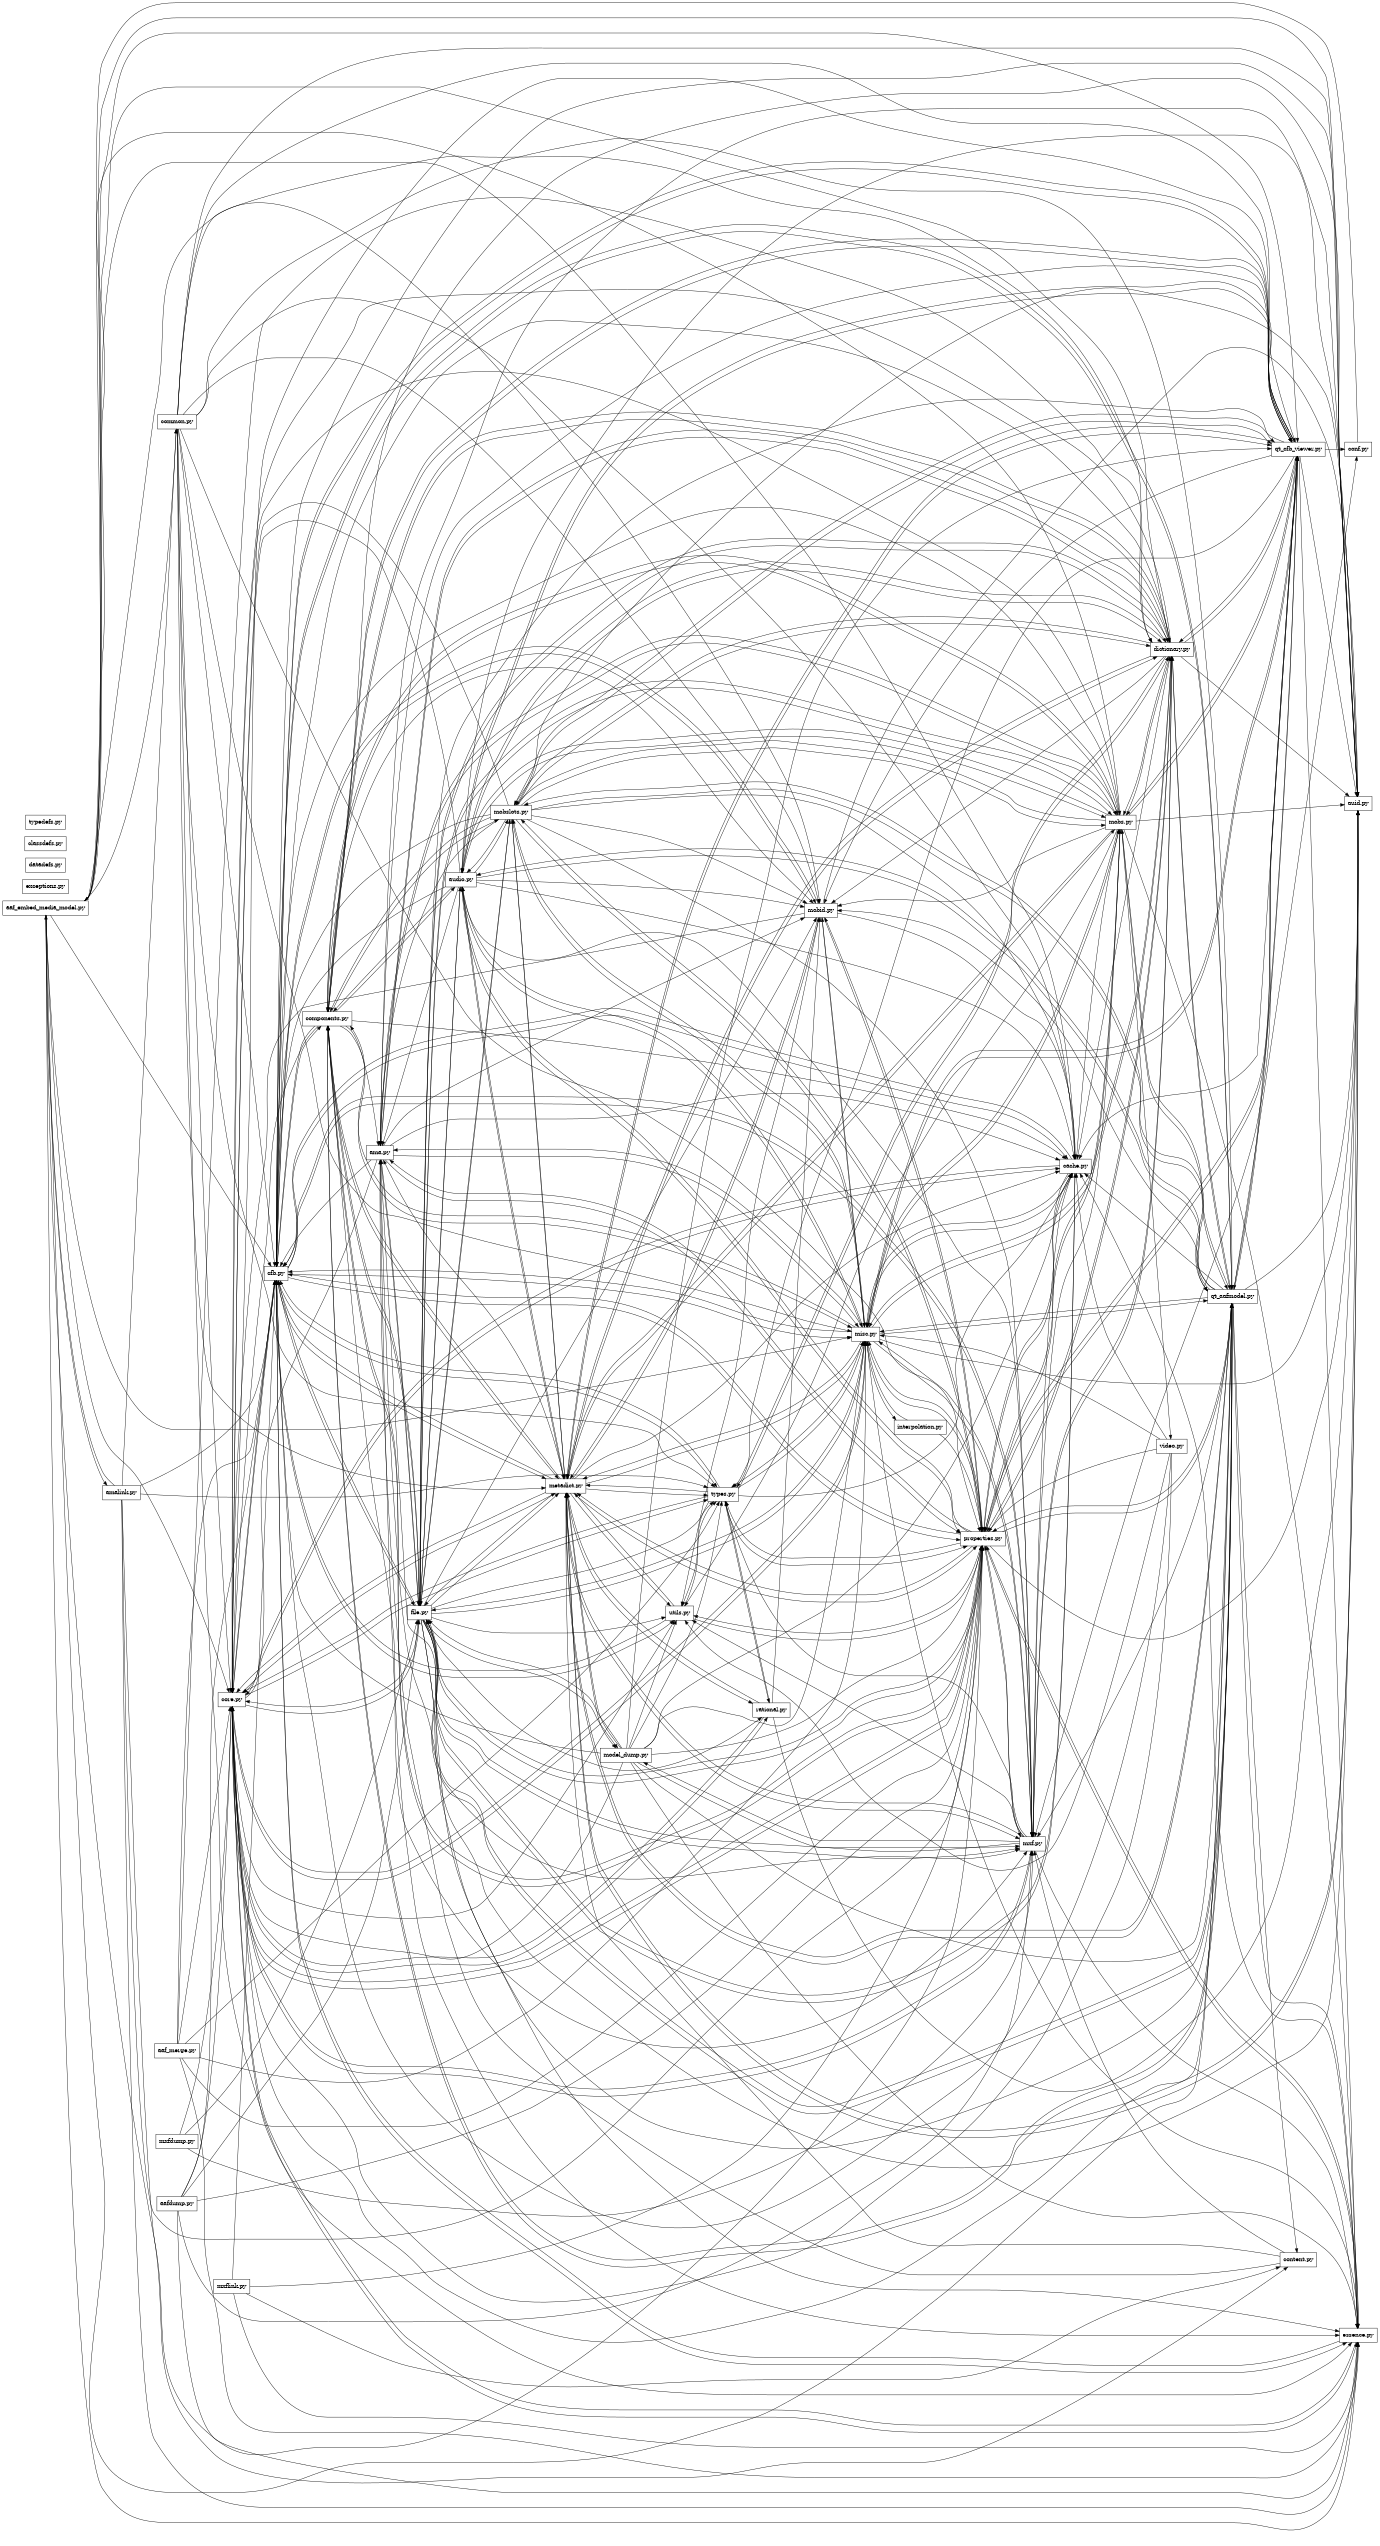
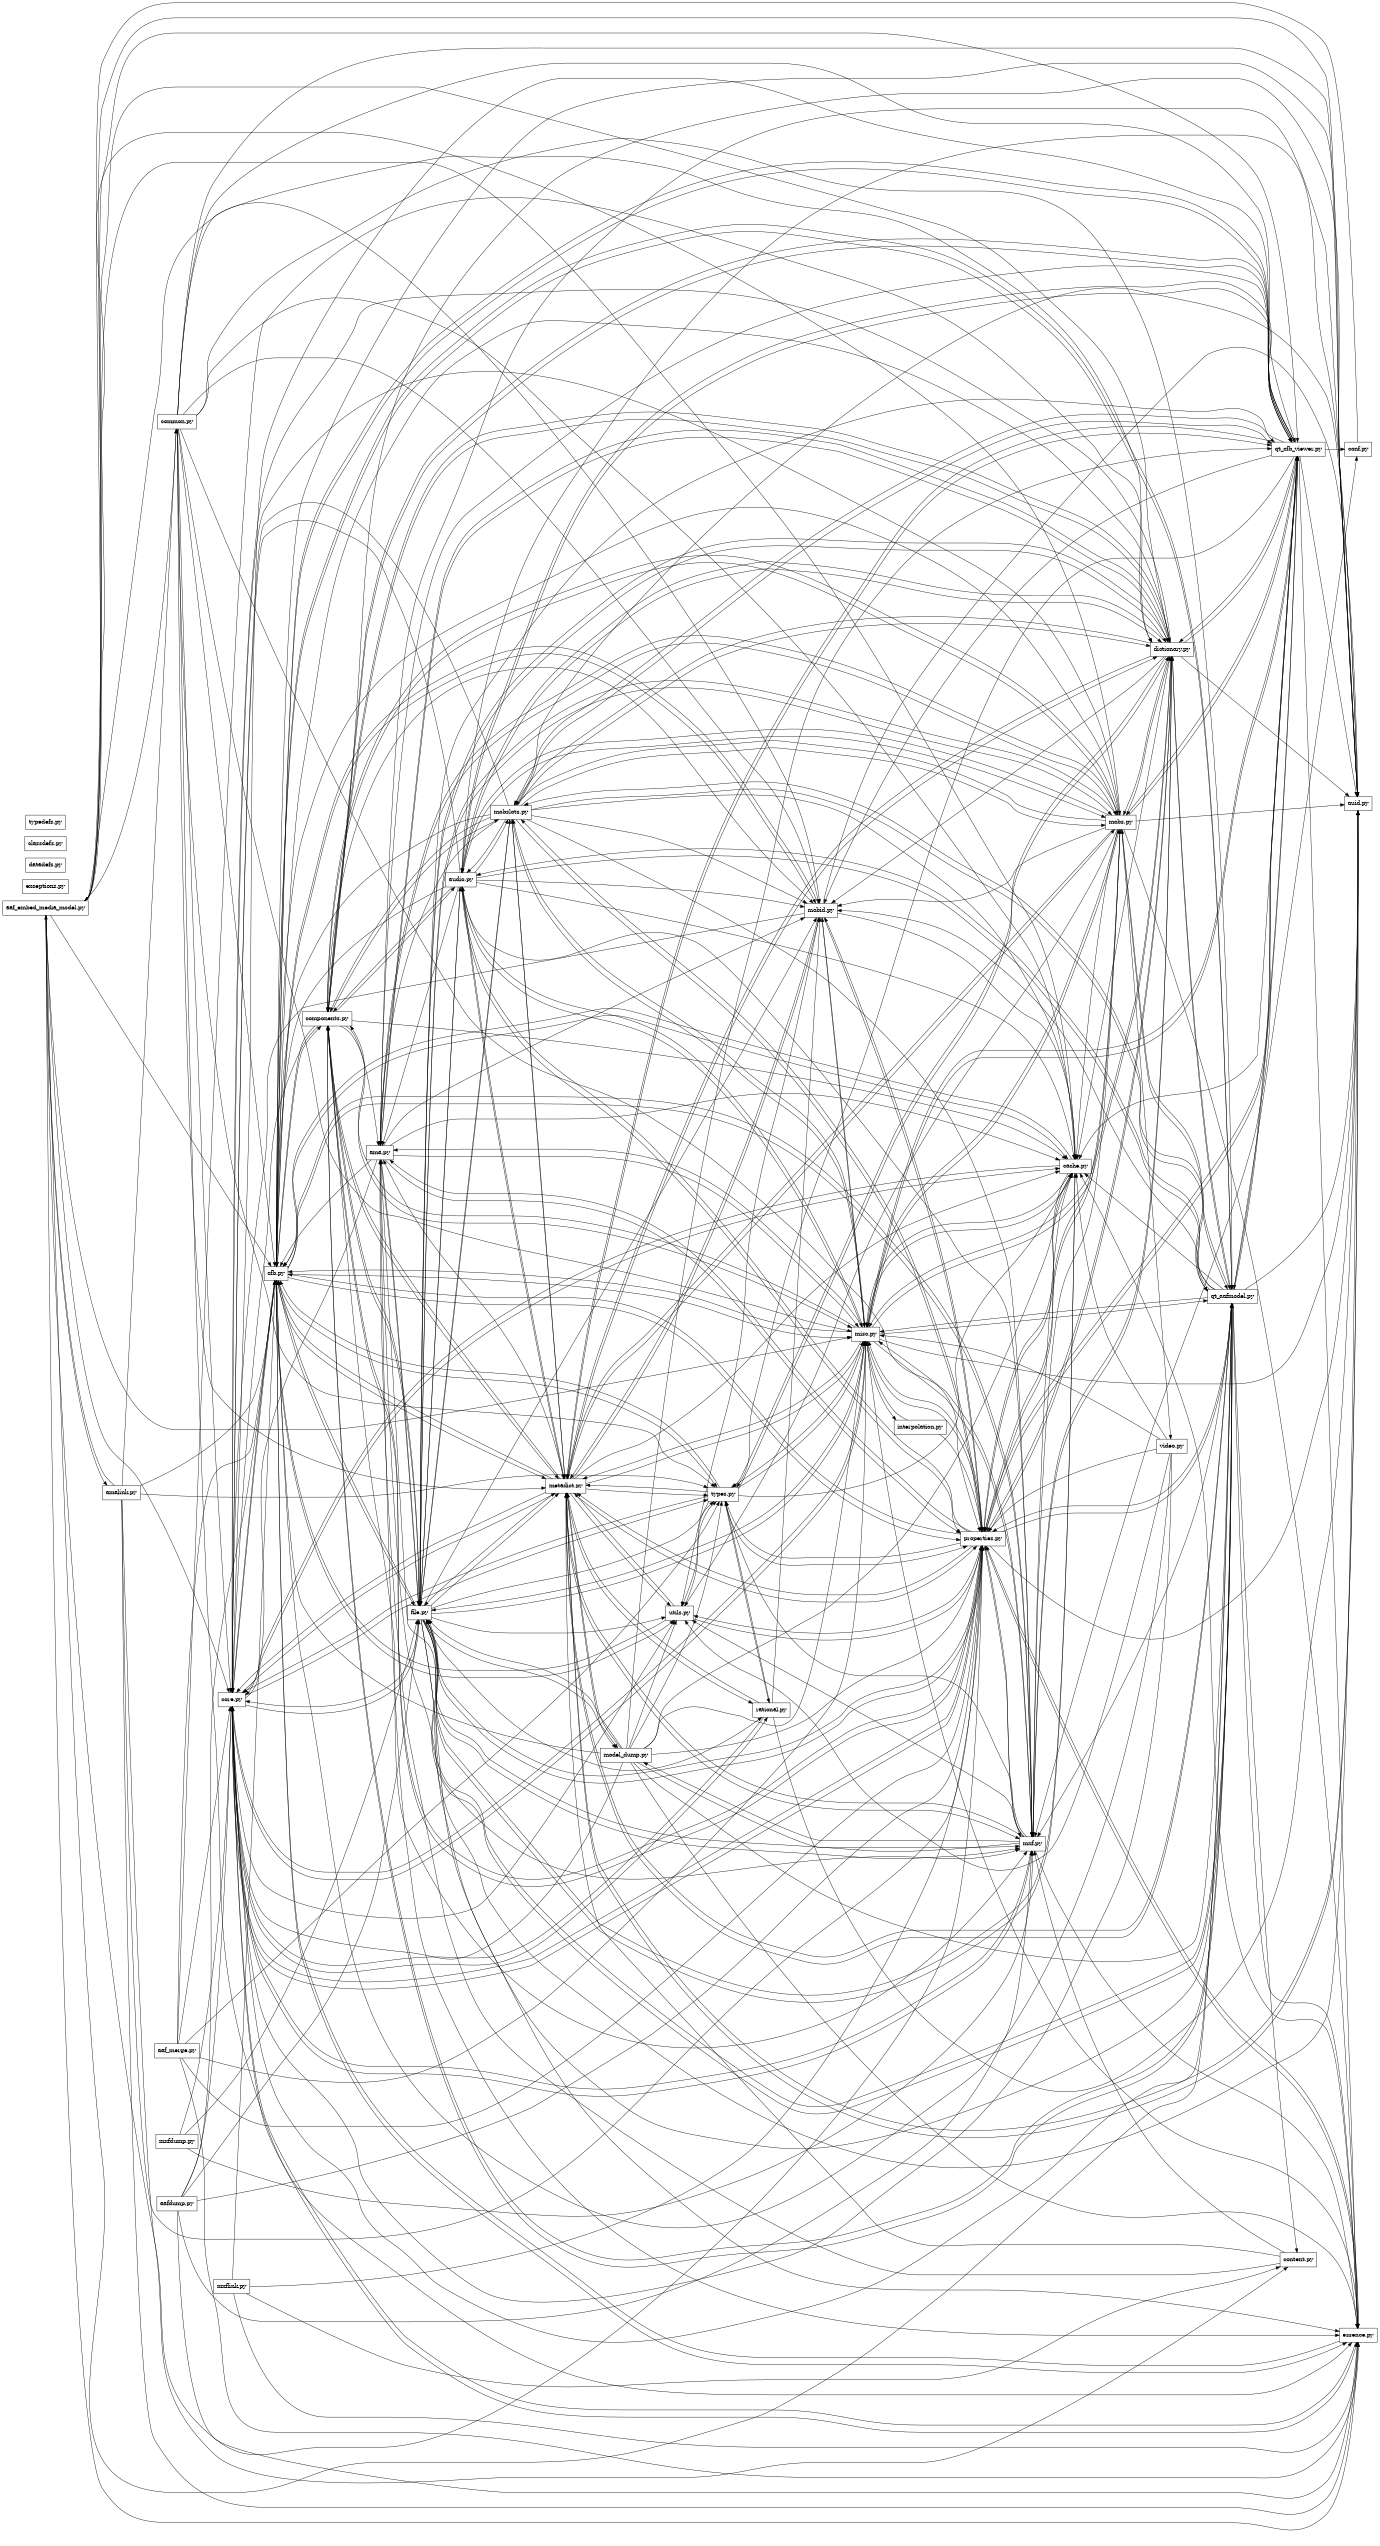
(1092, 995) -> (1092, 991)
